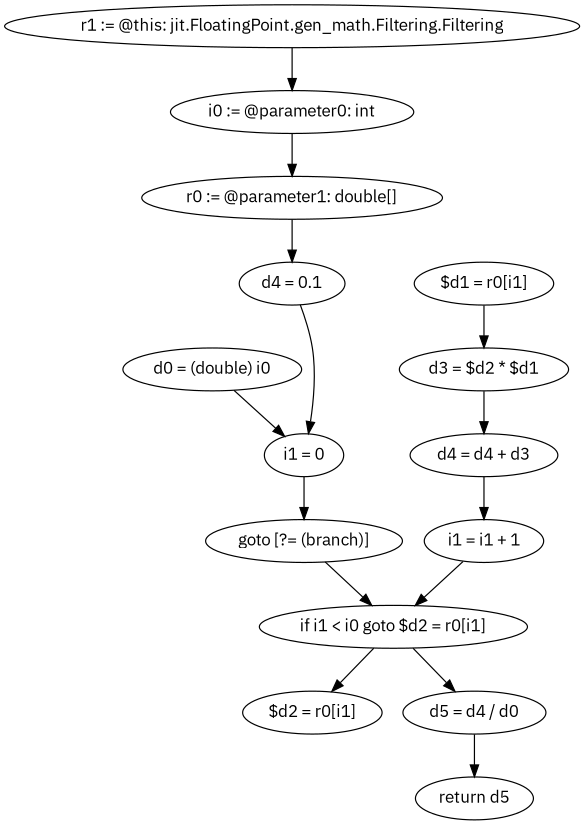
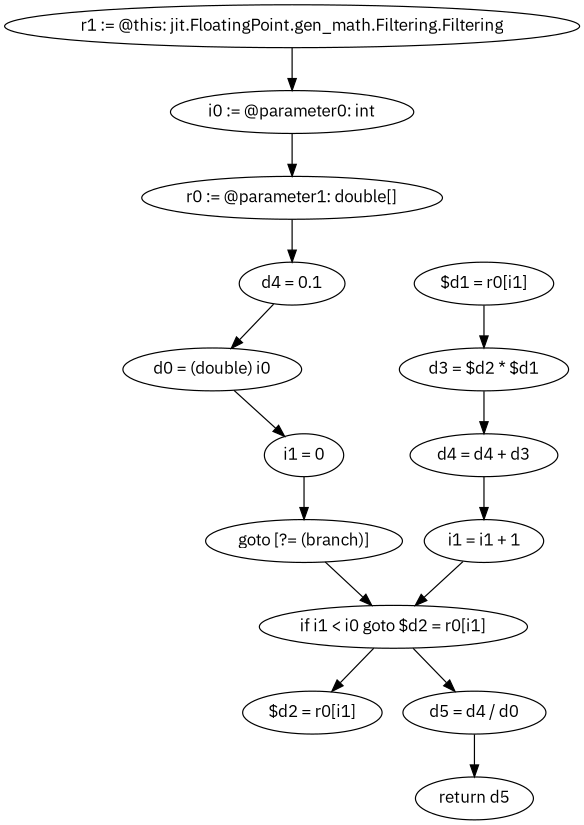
(314, 362) -> (257, 322)
